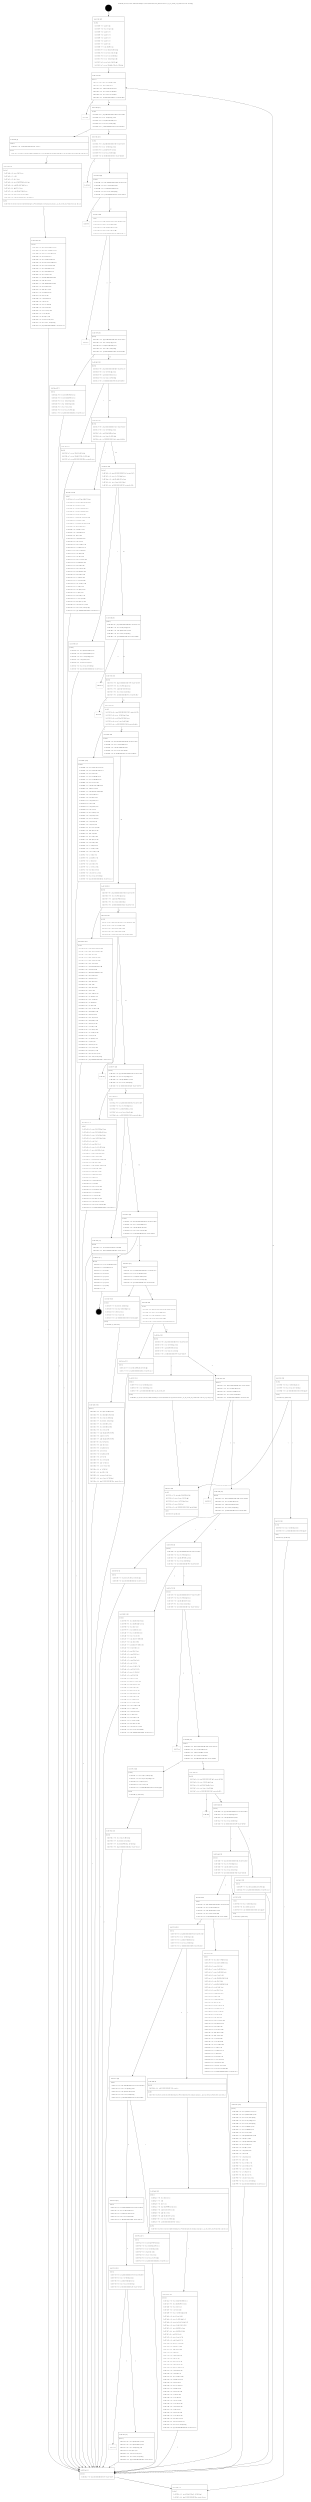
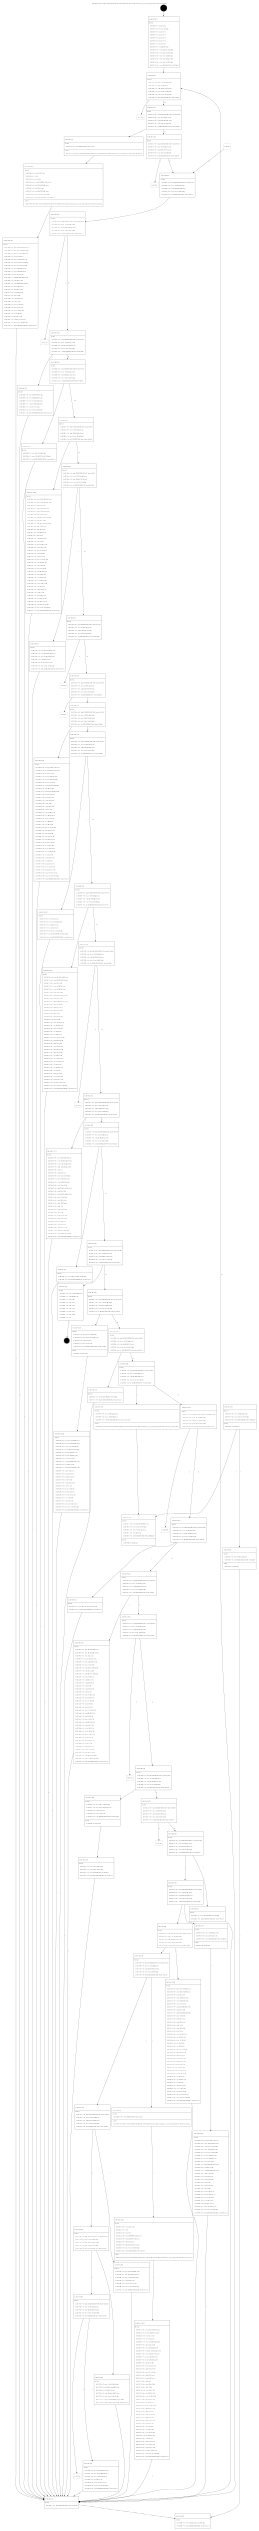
(93, 208) -> (209, 161)
none -> (56, 925)
none -> (112, 2390)
